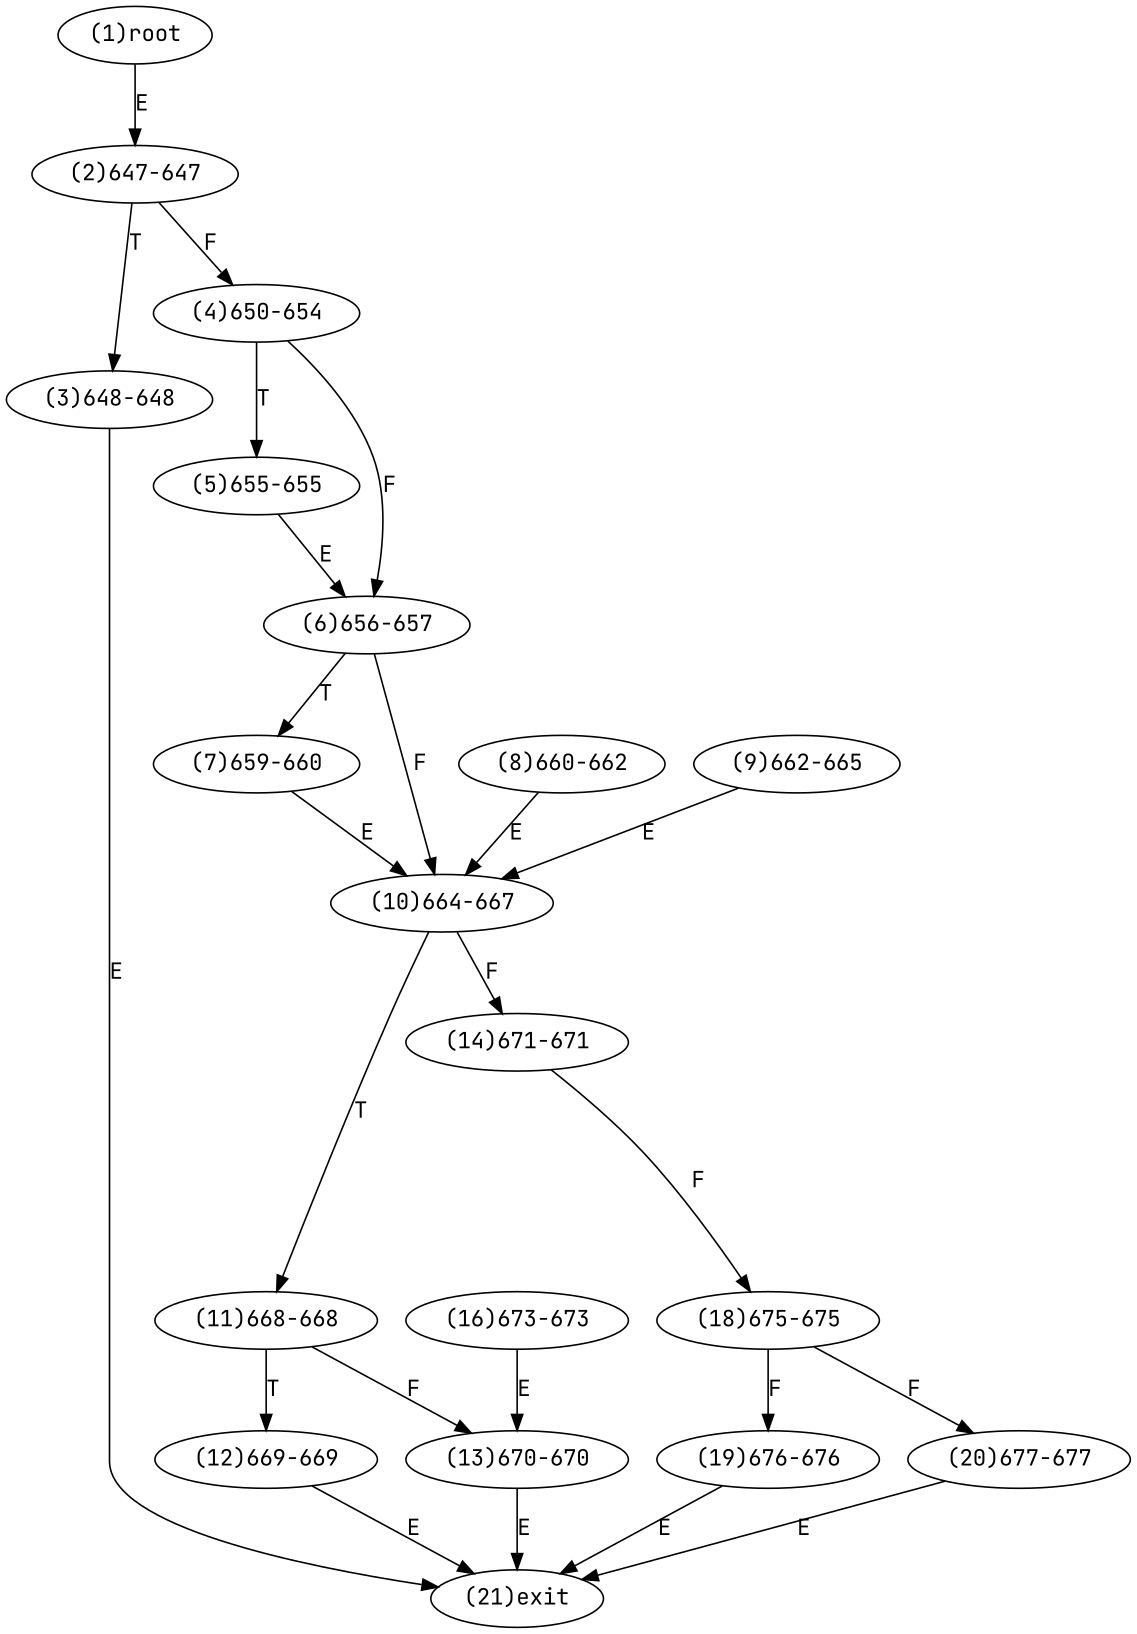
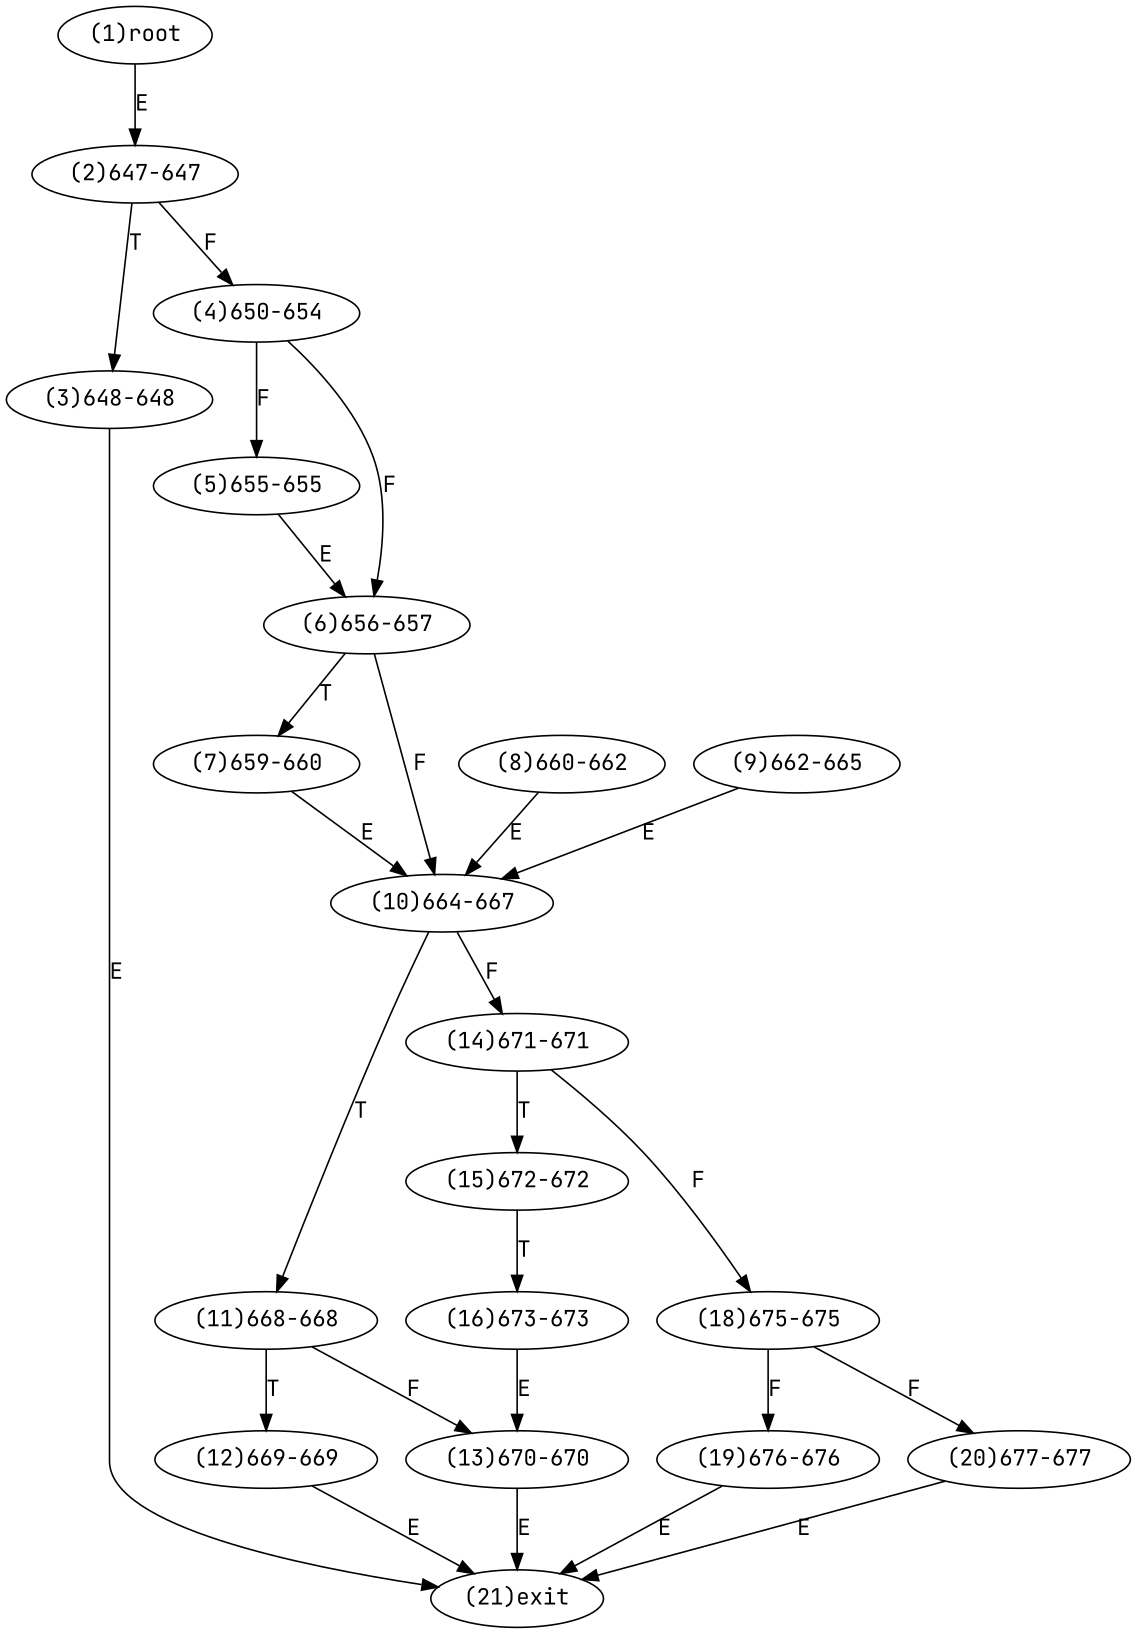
(264, 400) -> (264, 400)
none -> (517, 1181)
